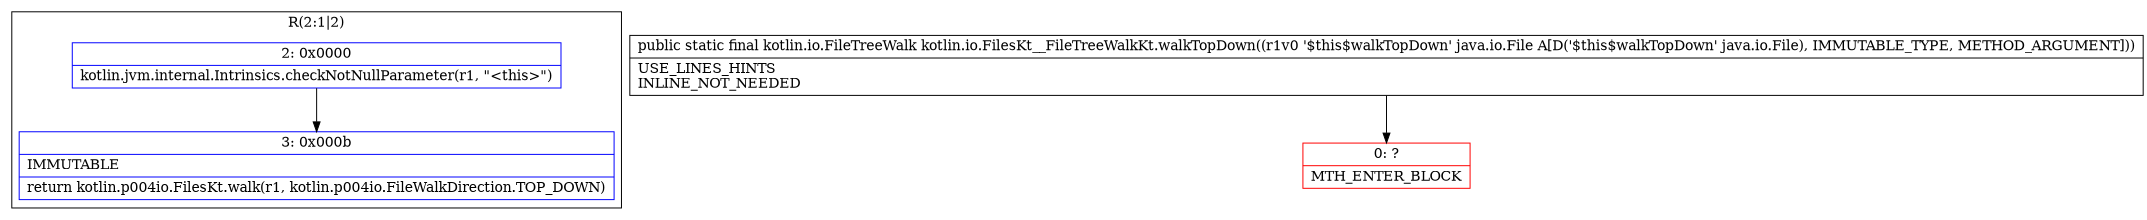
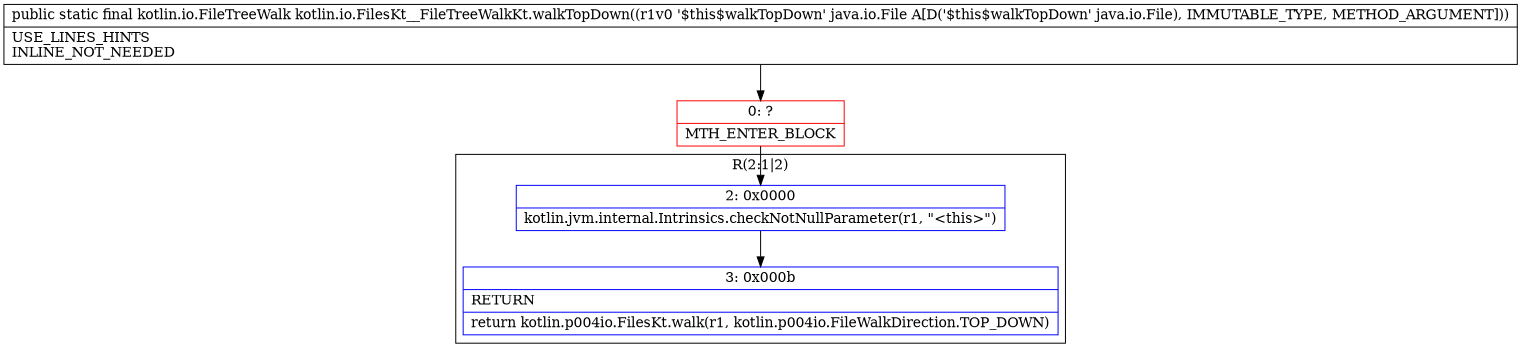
none -> (761, 161)
(73, 165) -> (503, 300)
